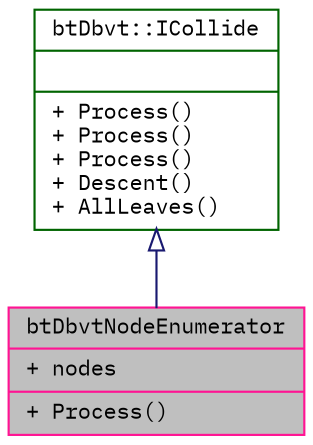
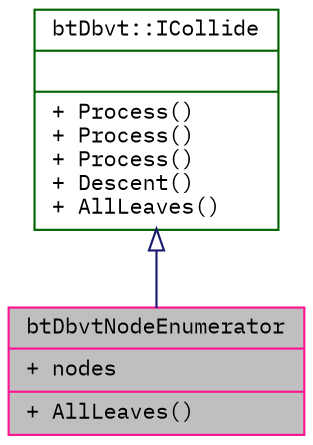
(98, 412) -> (111, 412)
